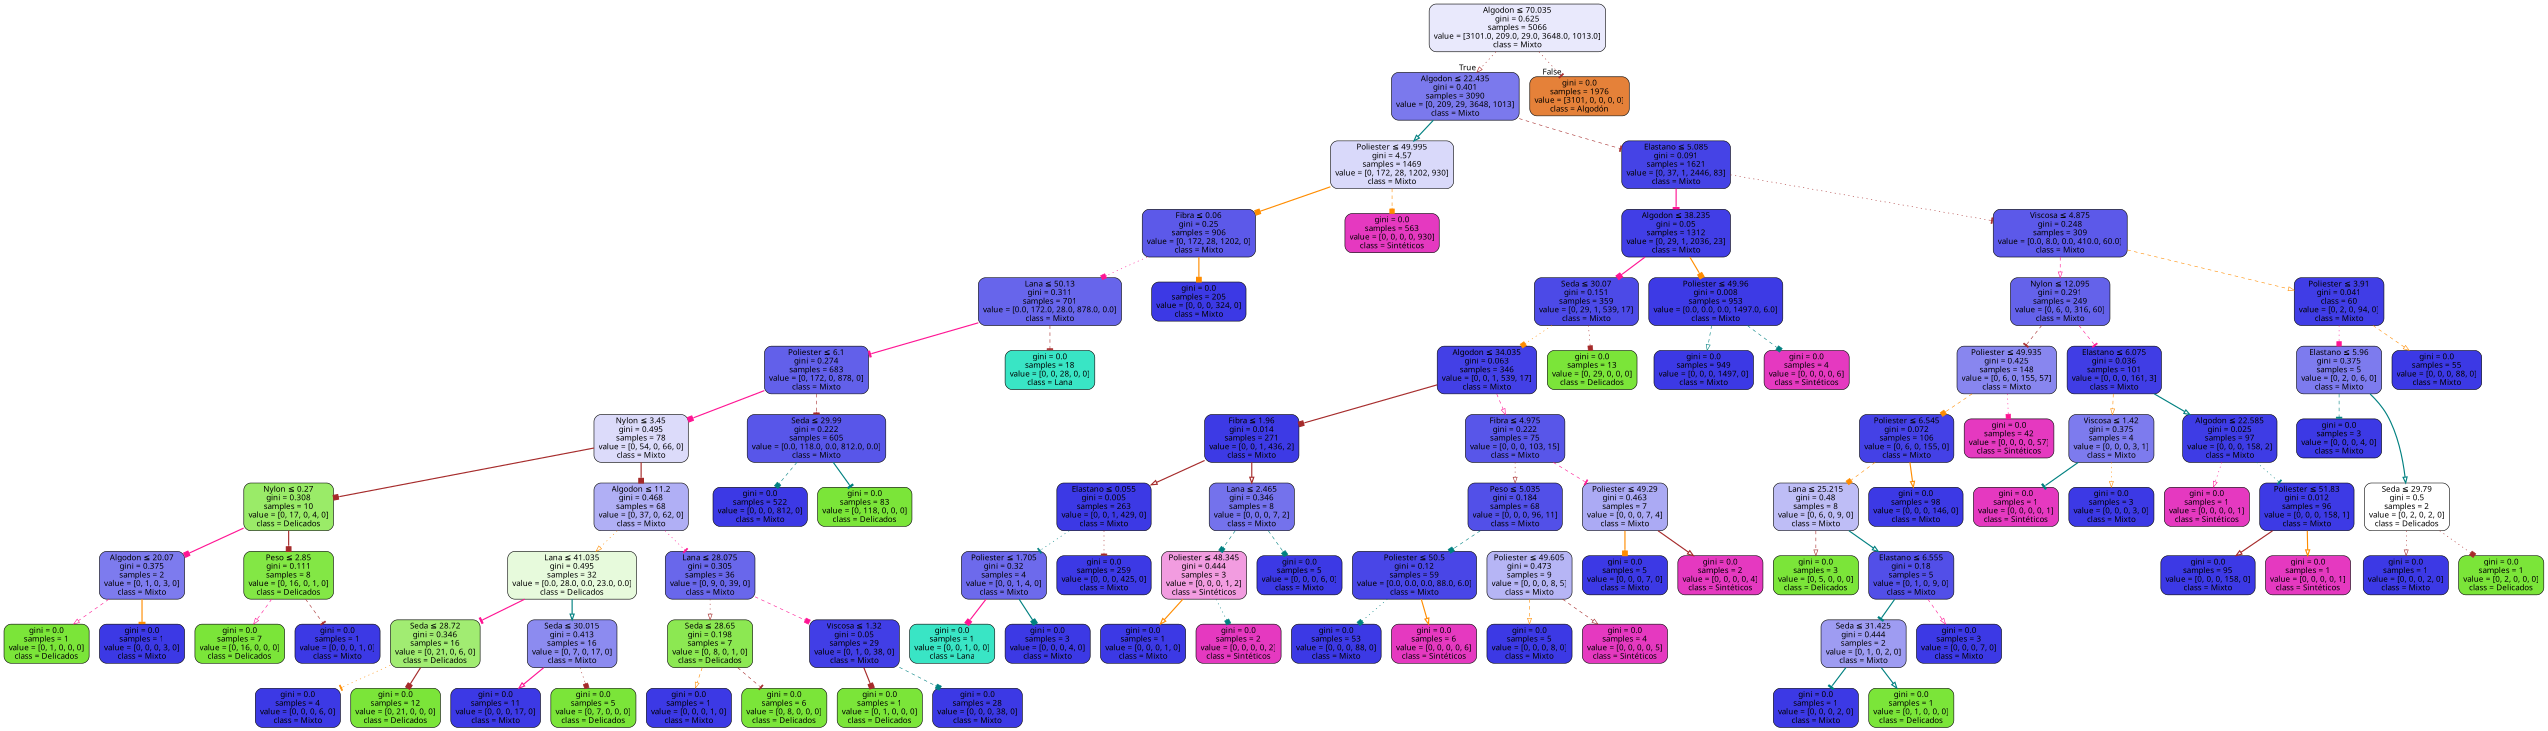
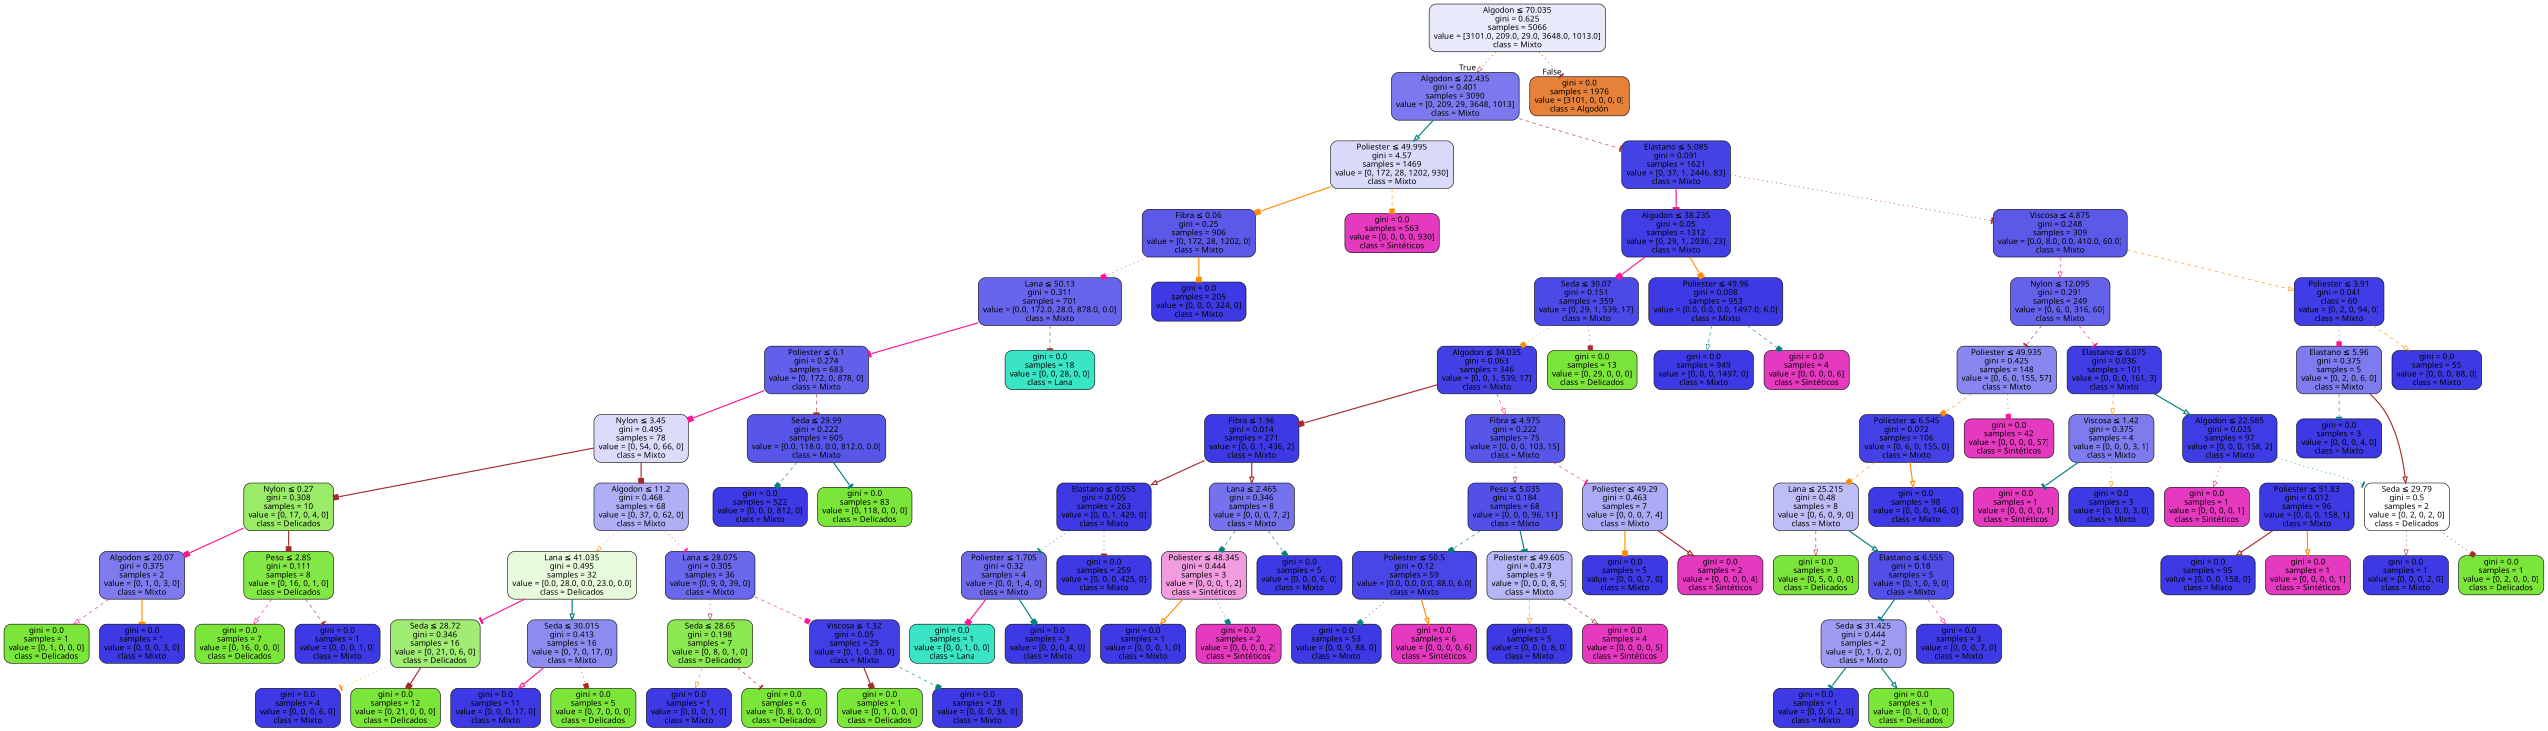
(2395, 432) -> (2395, 432)
(2267, 472) -> (2319, 471)
none -> (1522, 540)
